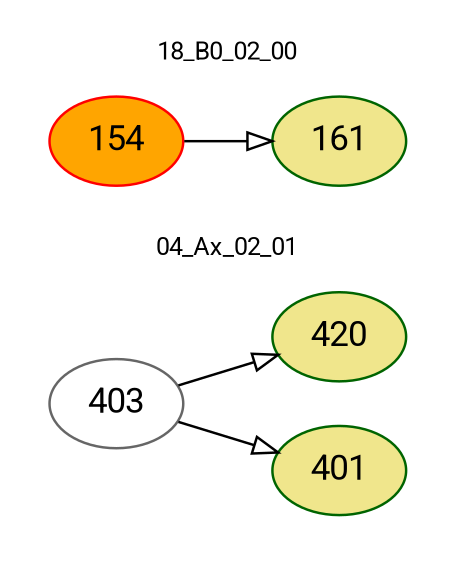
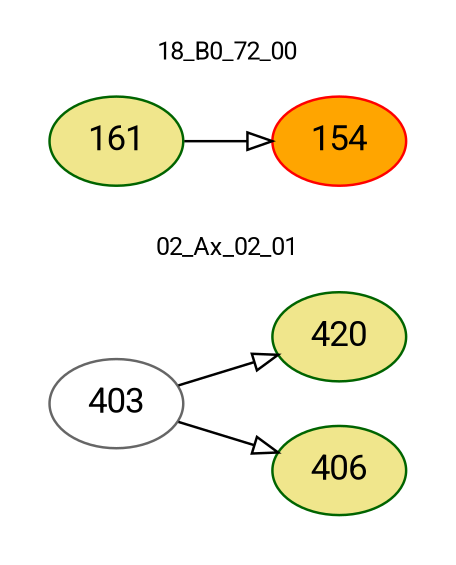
(228, 53) -> (228, 53)
(216, 141) -> (216, 141)
(228, 249) -> (228, 249)
(339, 471) -> (339, 471)
